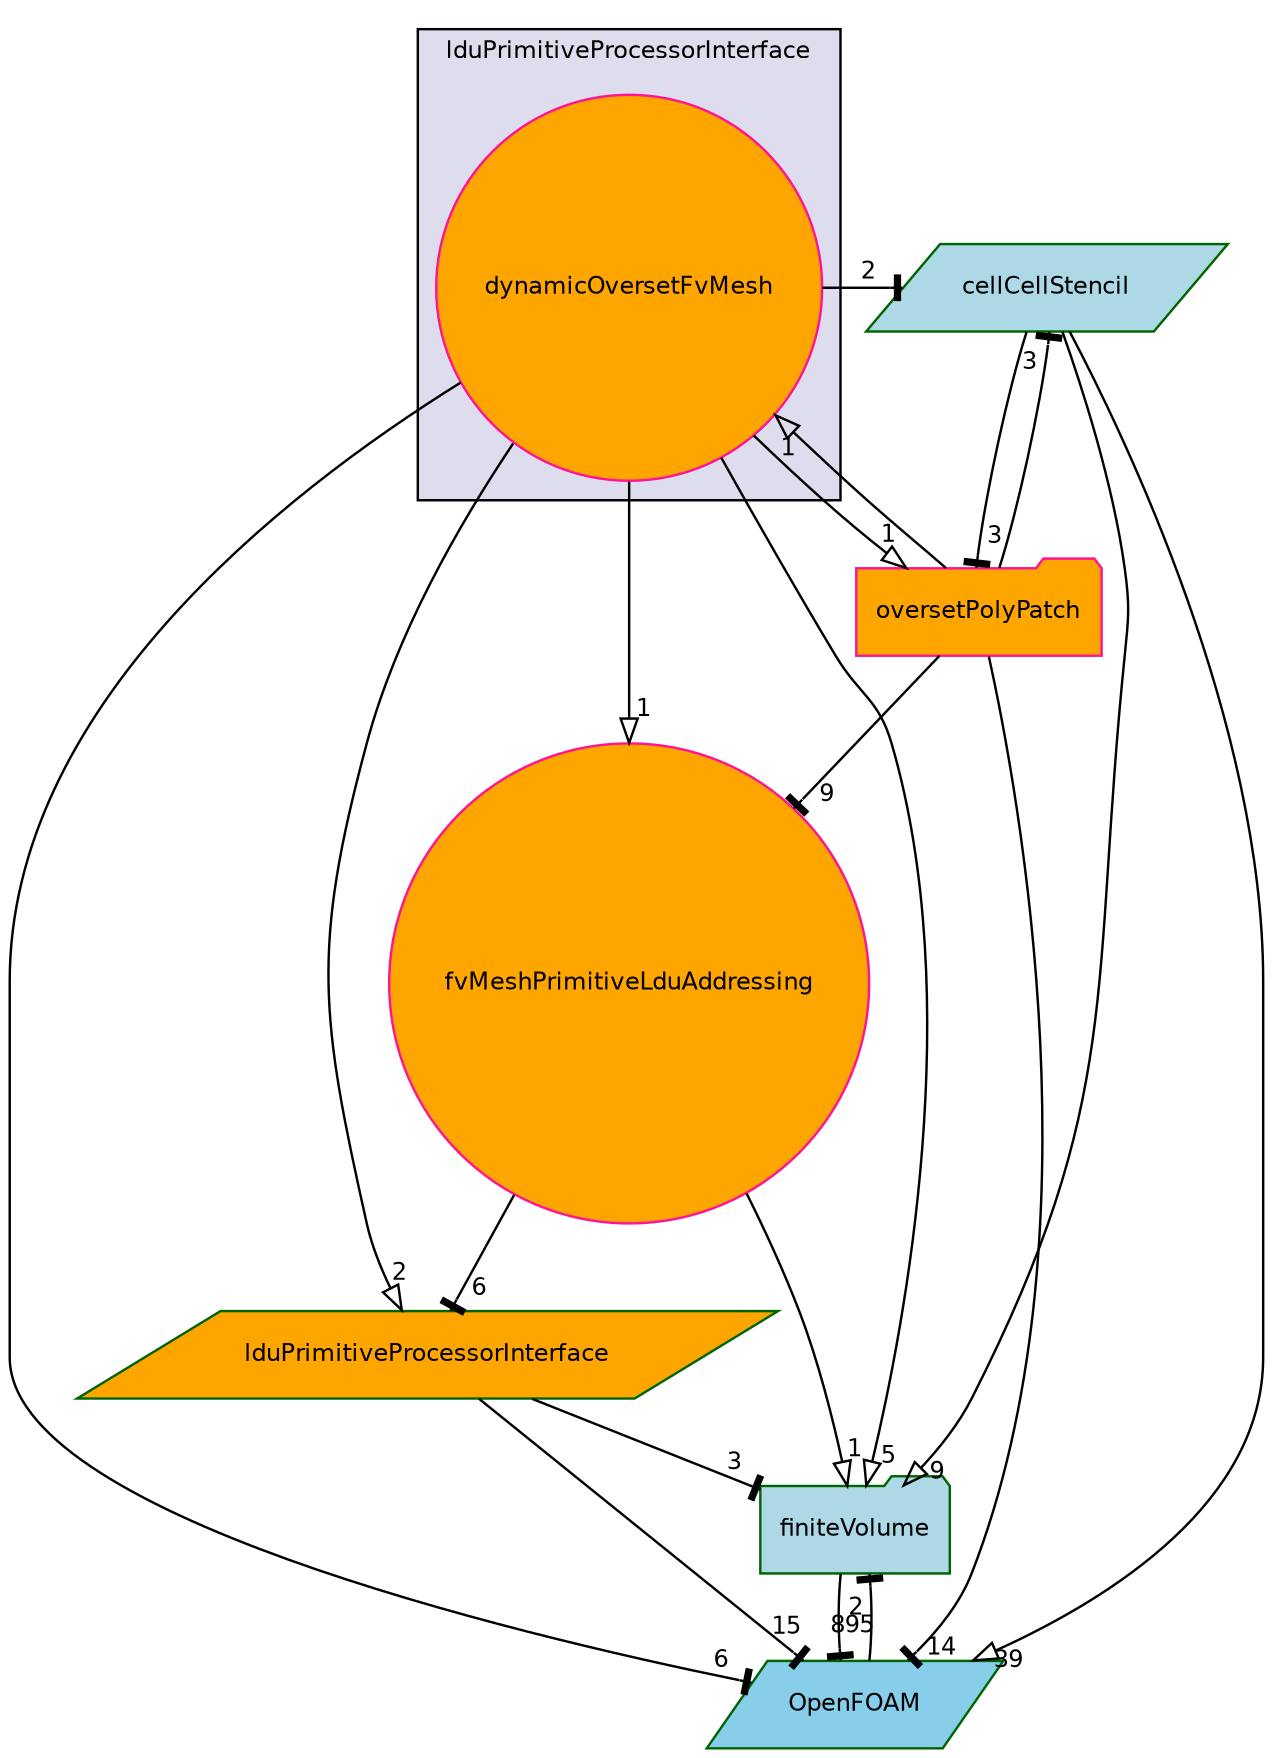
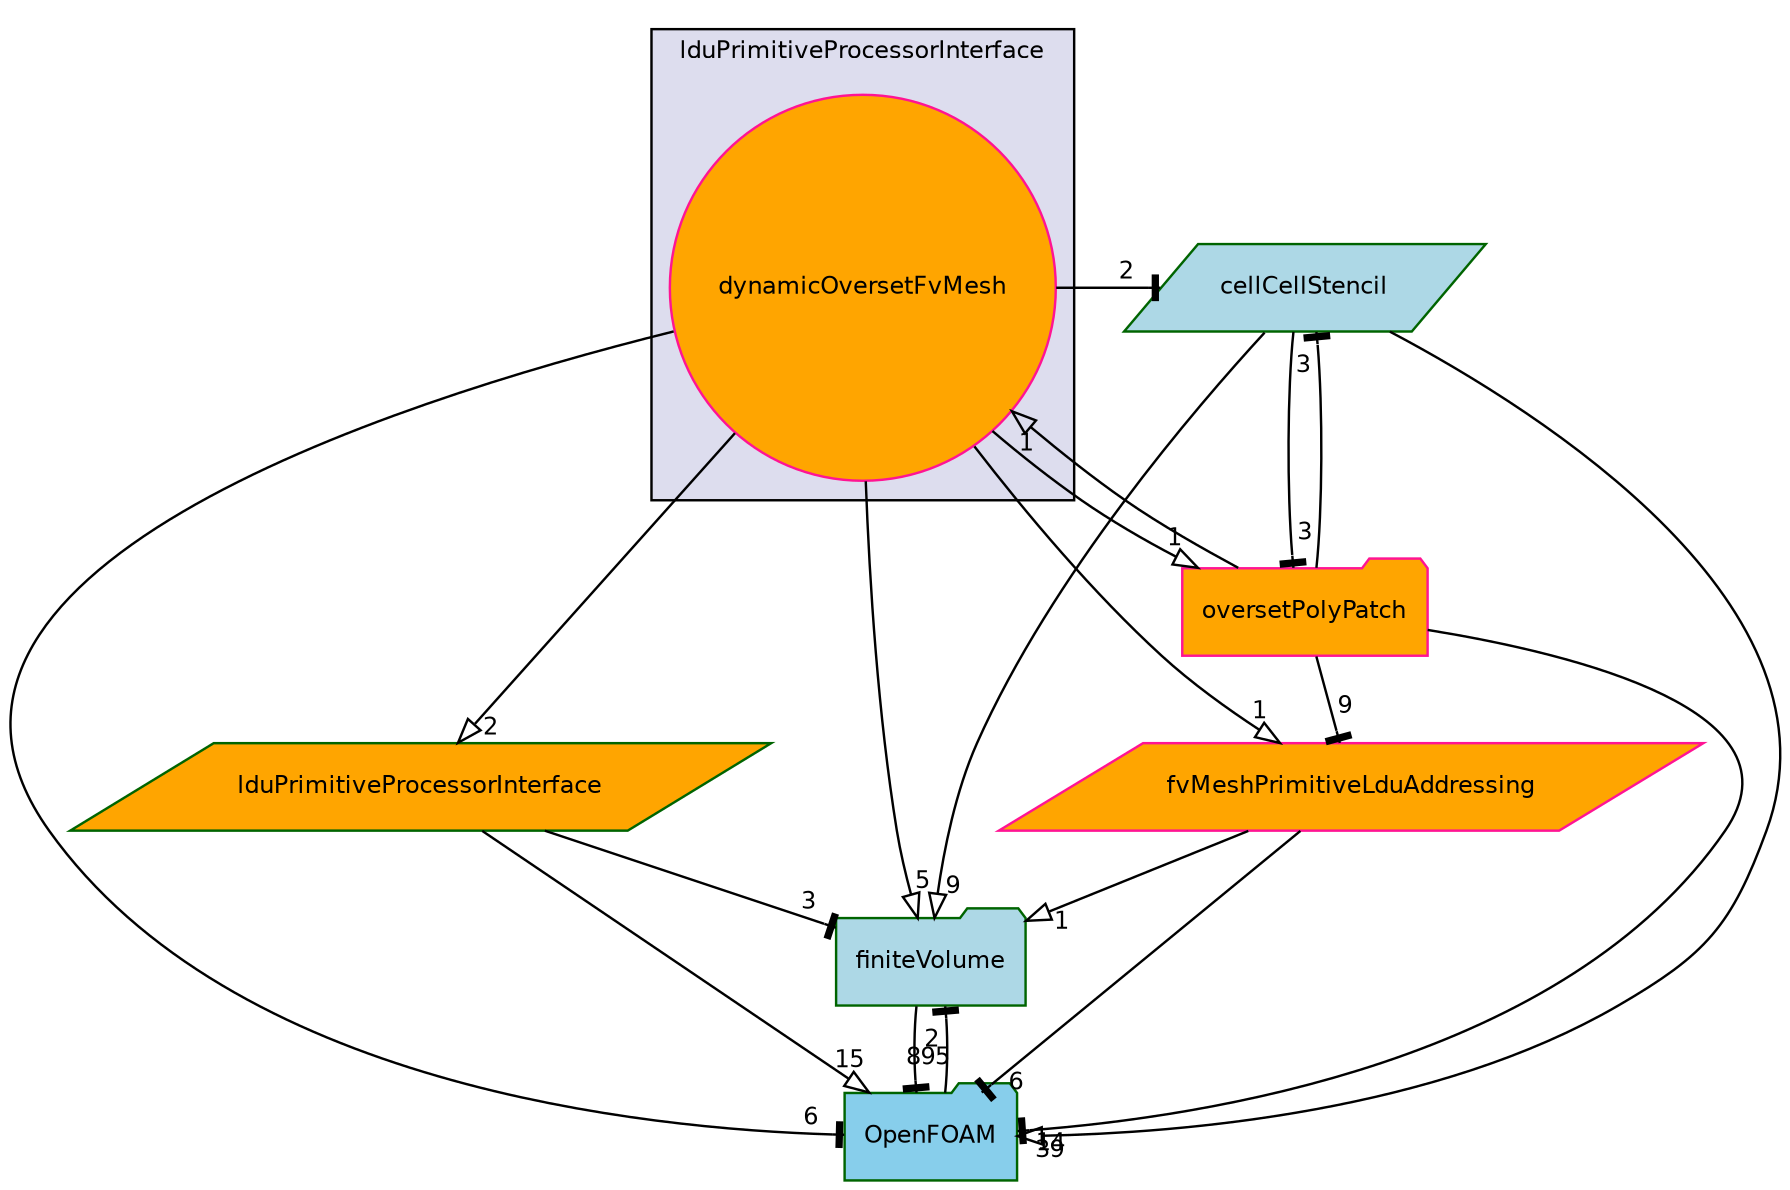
(629, 983) -> (1351, 787)
(485, 1247) -> (1146, 958)
(636, 1526) -> (665, 955)
(855, 1705) -> (931, 1137)
